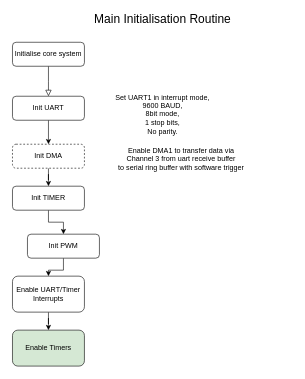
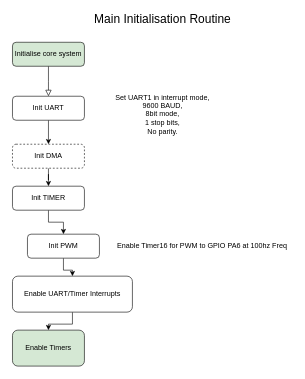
(48, 54) -> (48, 54)
(181, 159) -> none
none -> (202, 246)
(48, 294) -> (72, 294)
